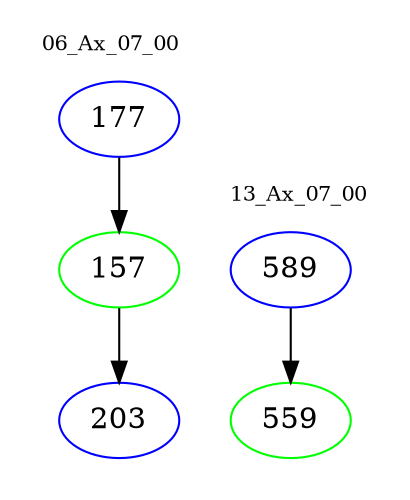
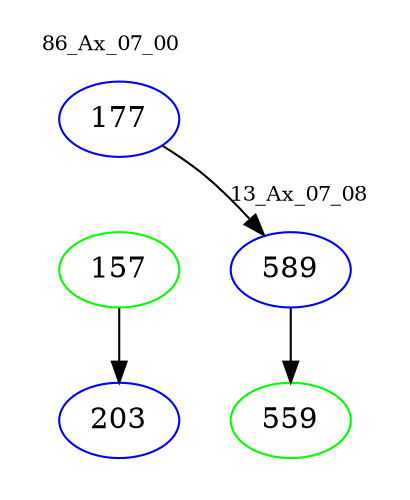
(111, 45) -> (111, 45)
(119, 184) -> (228, 196)
(299, 196) -> (299, 196)
